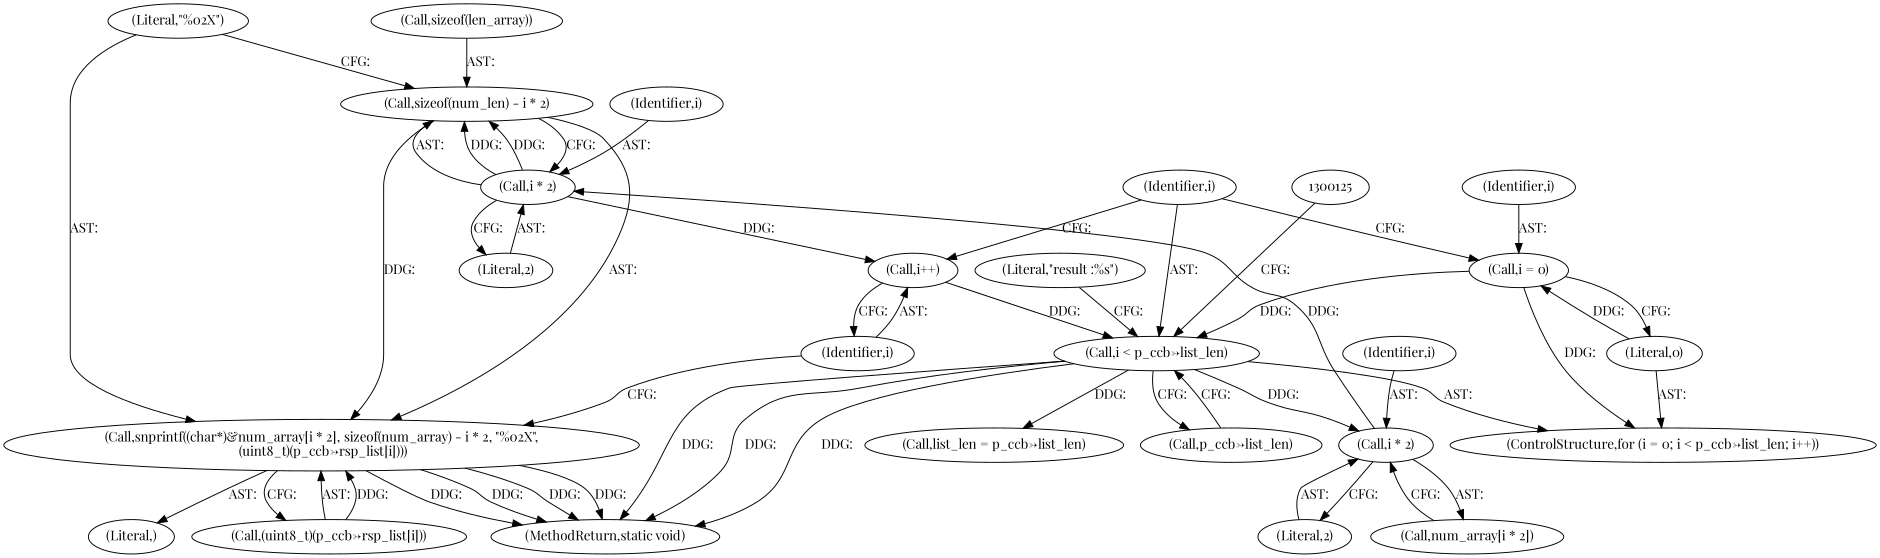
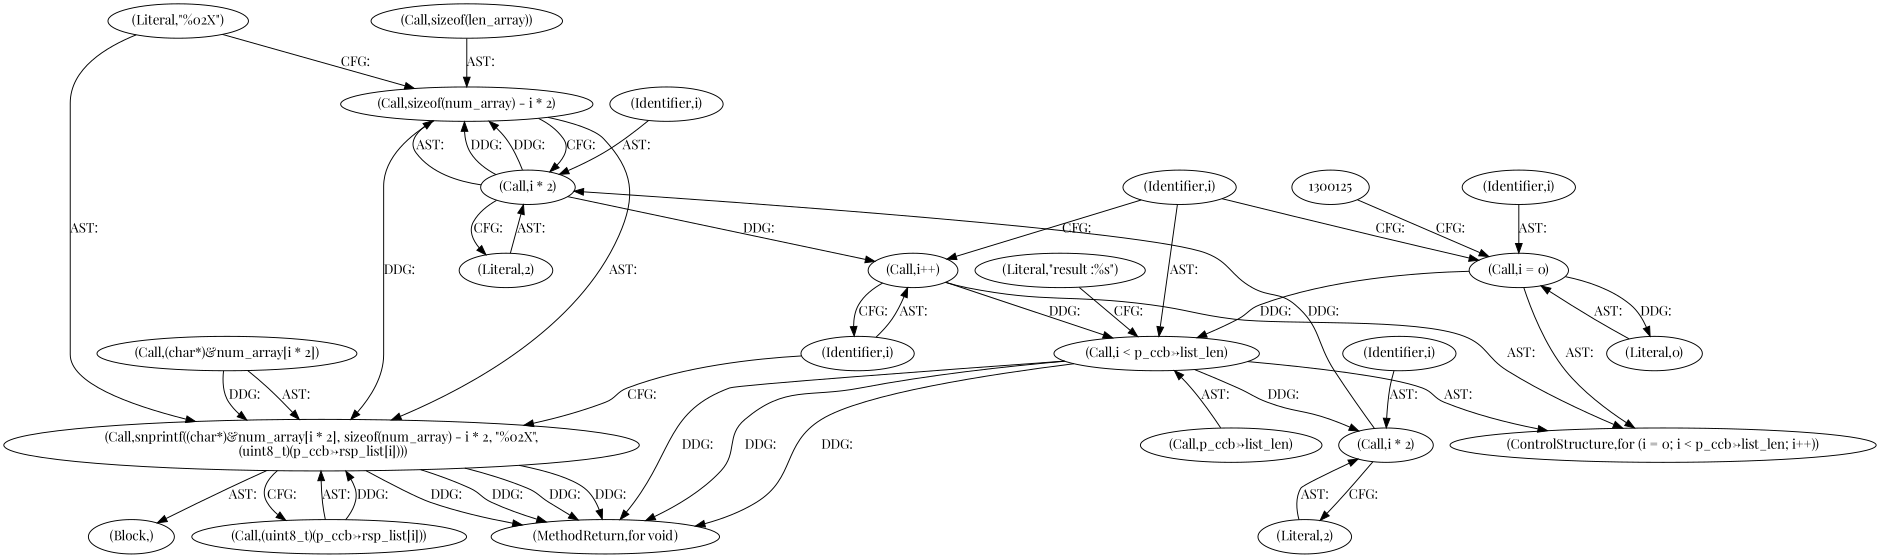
(467, 104) -> (467, 104)
(1248, 266) -> (1419, 226)
(1611, 312) -> (1611, 312)
(1658, 312) -> (1658, 312)
none -> (227, 354)
(1582, 354) -> (1582, 354)
(1658, 394) -> (1292, 322)
(1218, 395) -> (1218, 395)
(1158, 403) -> none
(994, 445) -> none
(131, 537) -> (131, 537)
(605, 537) -> (605, 537)
(1467, 537) -> none
